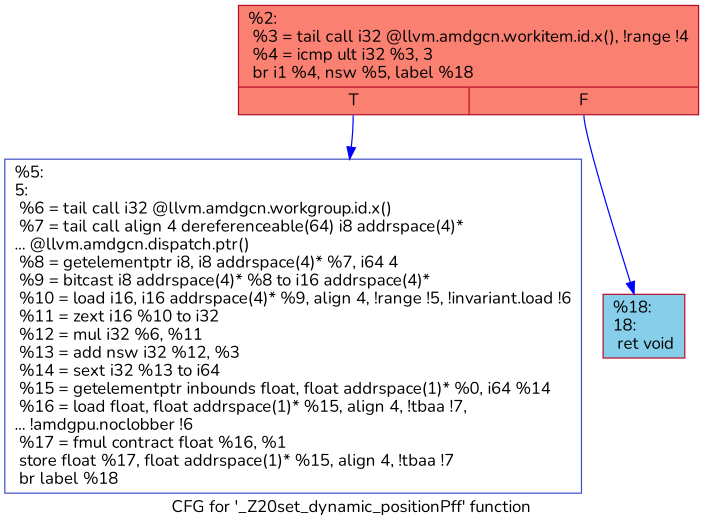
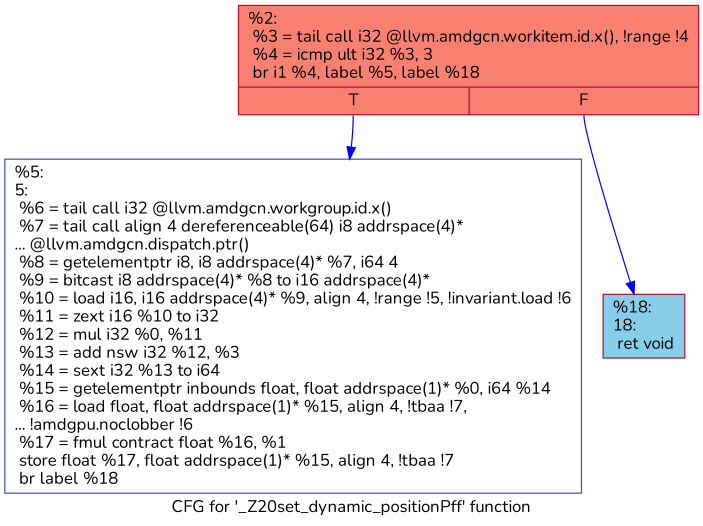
(361, 73) -> (364, 73)
(109, 335) -> (109, 335)
